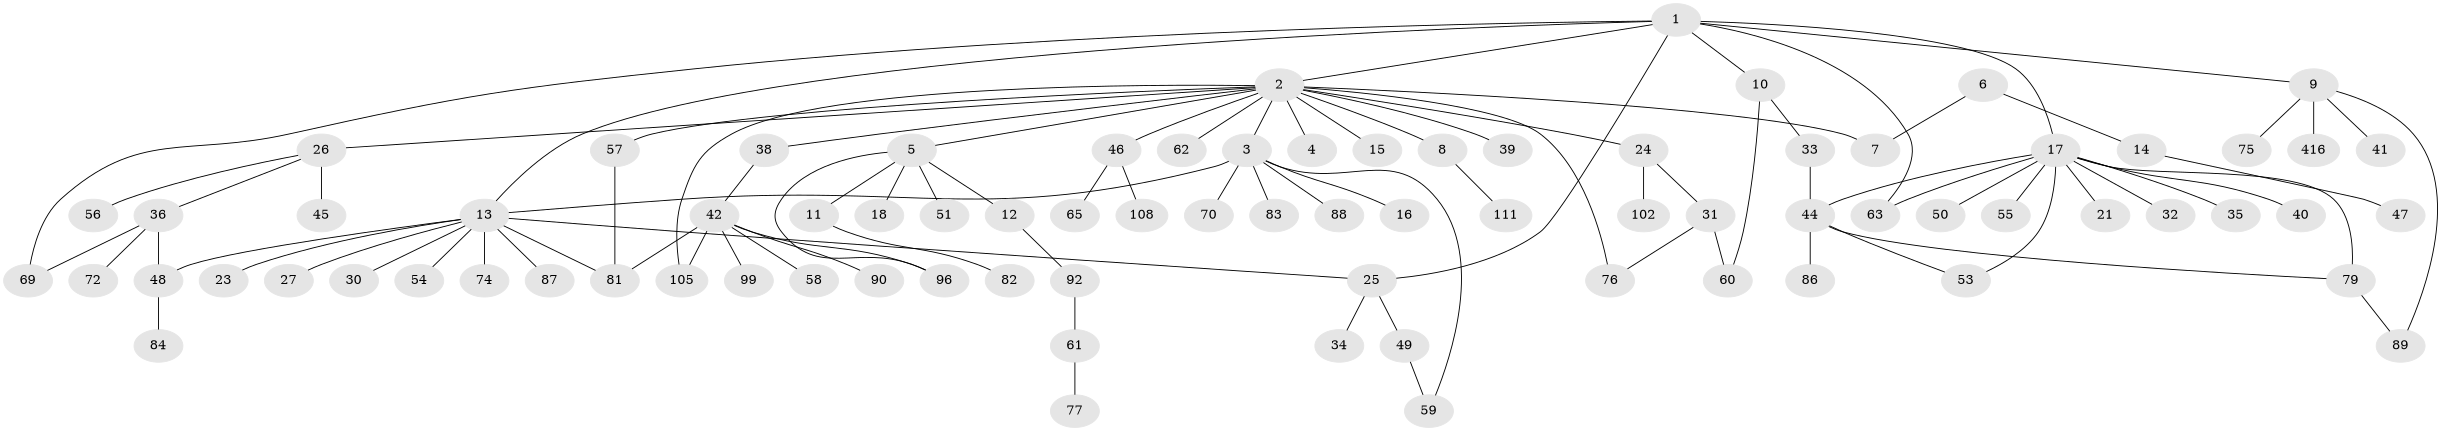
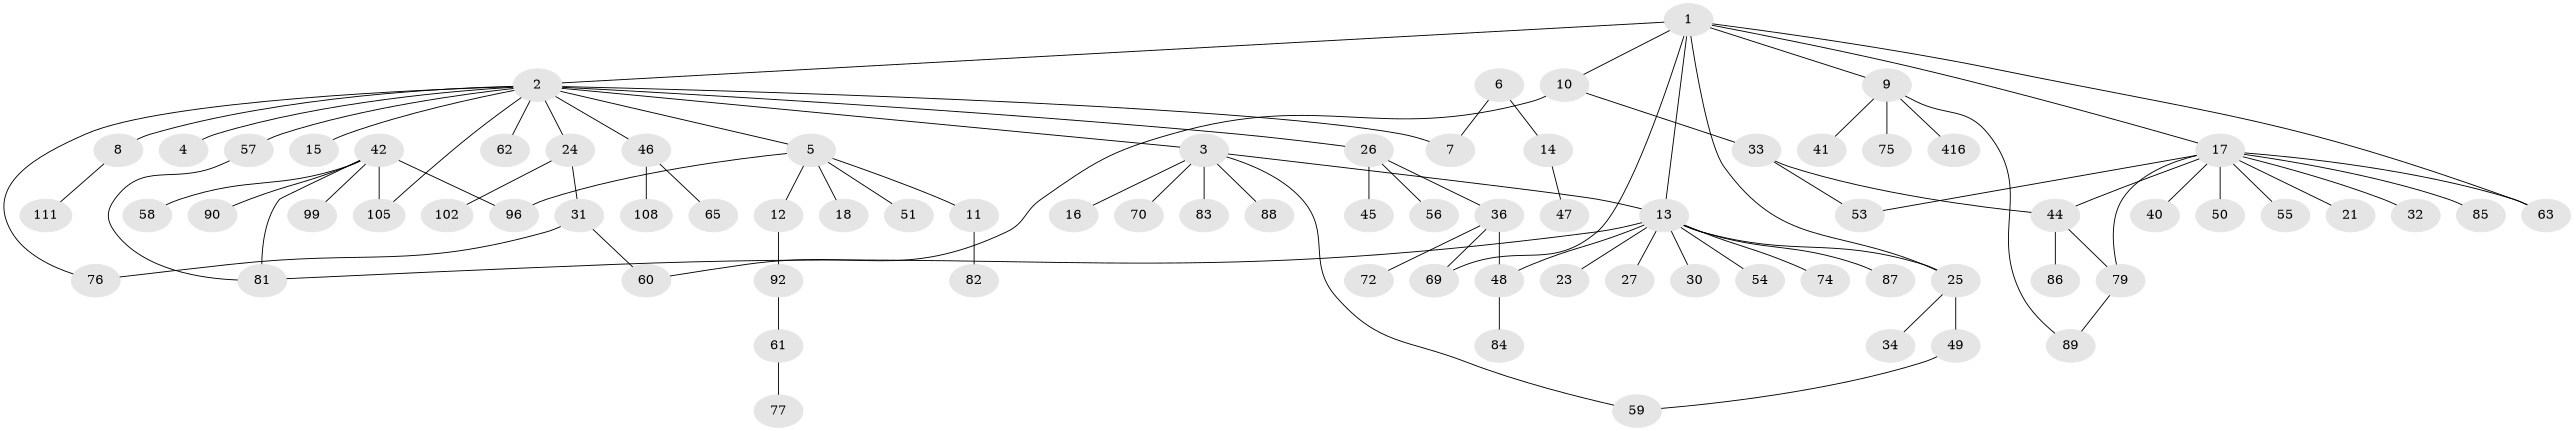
(764, 150) -> none
(1508, 150) -> none
(2236, 216) -> (2481, 216)
(1887, 250) -> (1808, 183)
